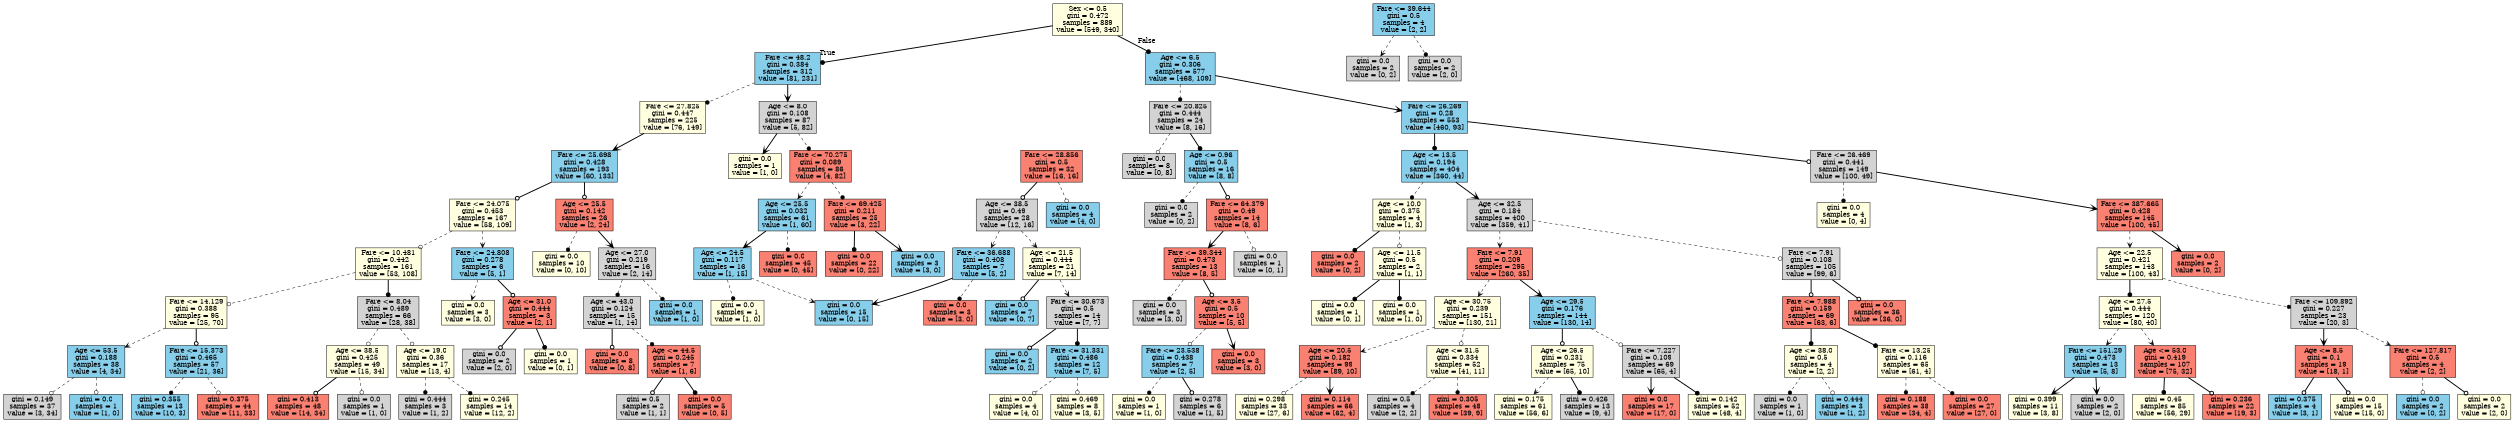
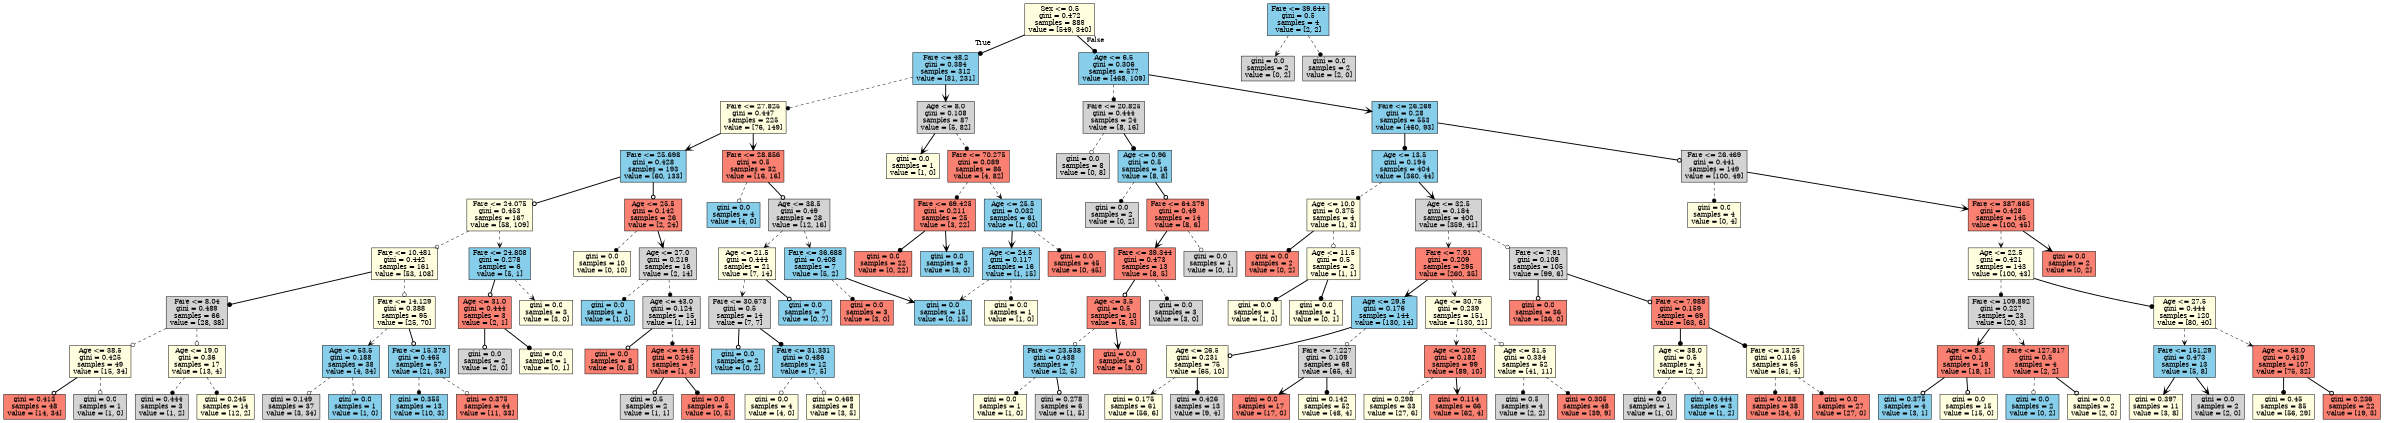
none -> (753, 139)
(2036, 407) -> (2156, 407)
